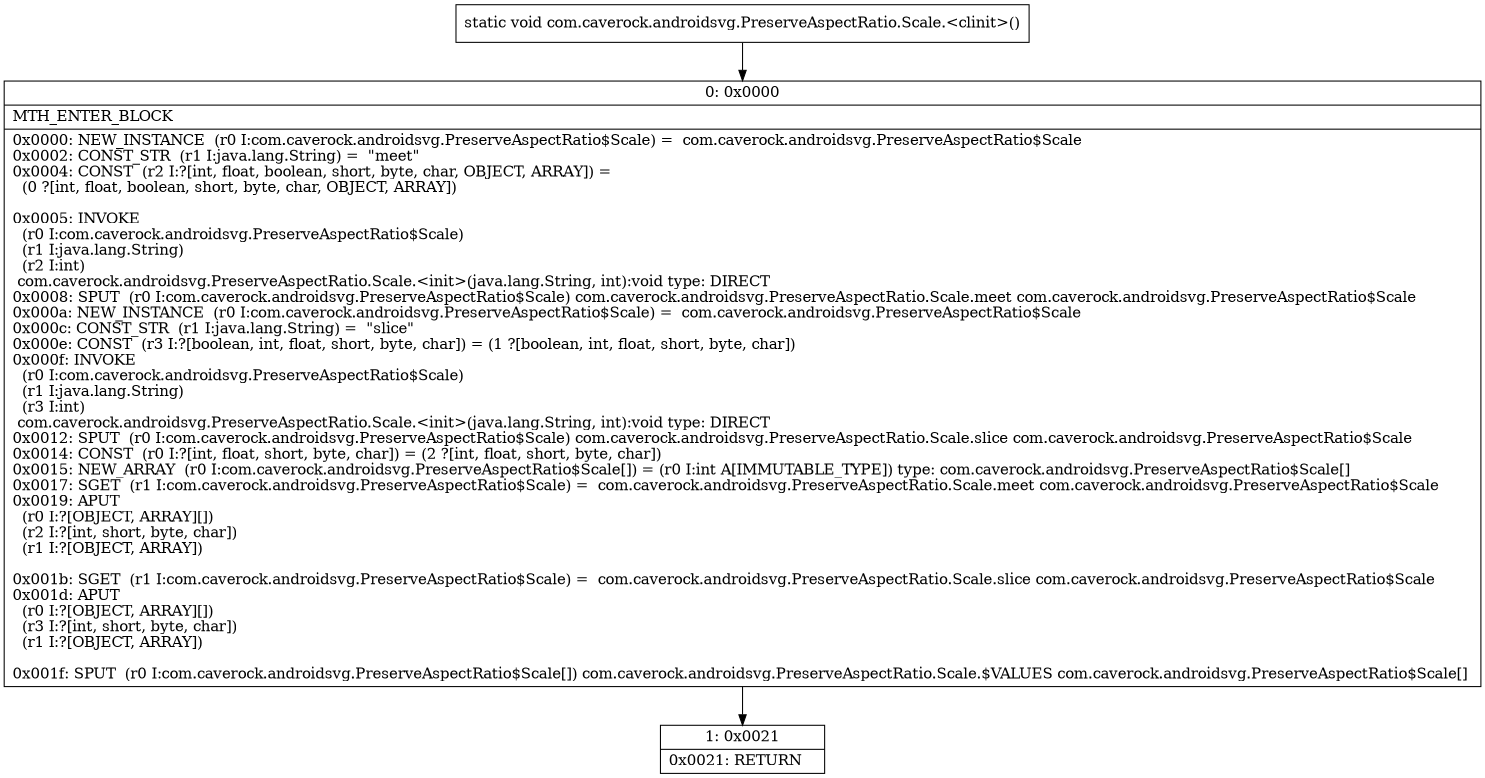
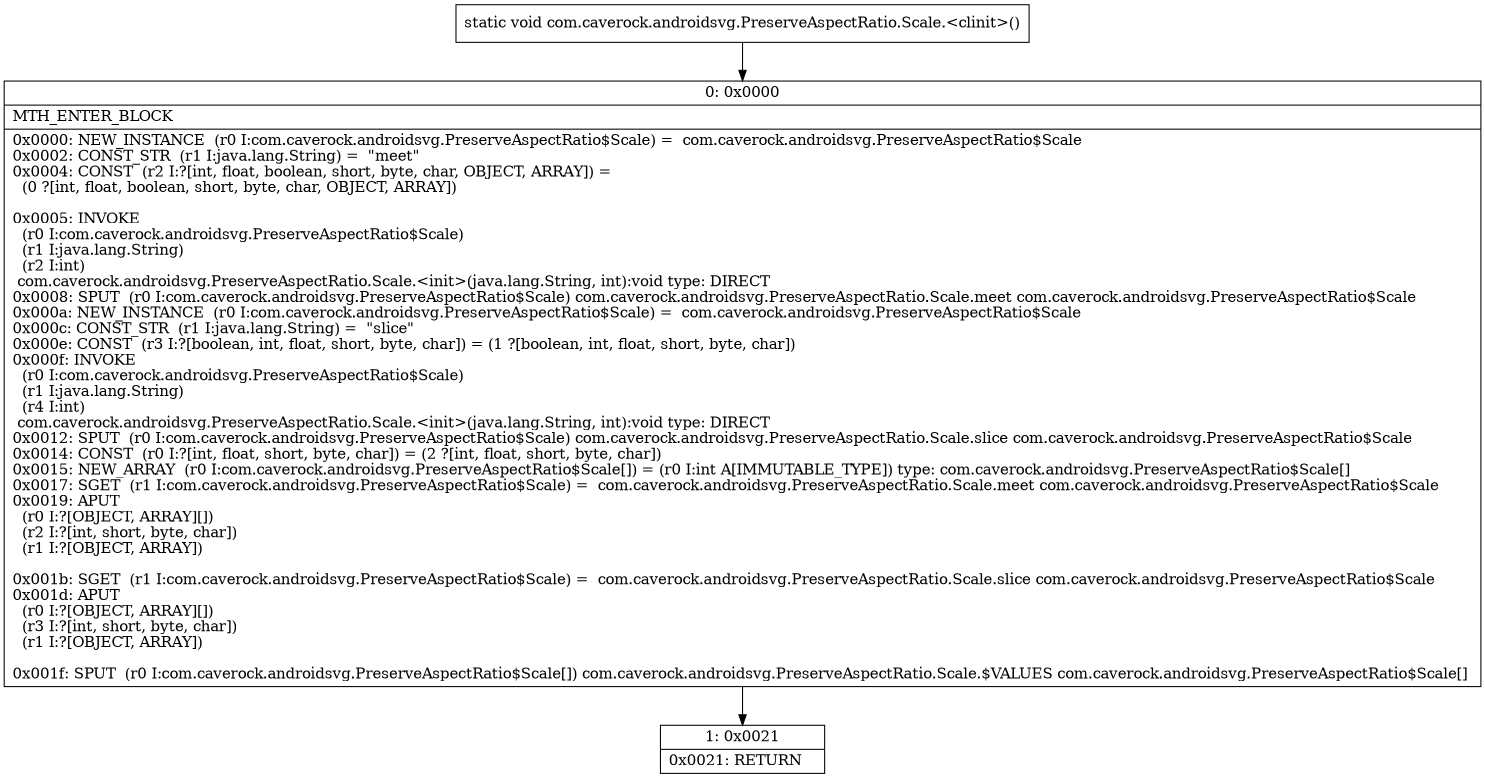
(49, 407) -> (49, 407)
